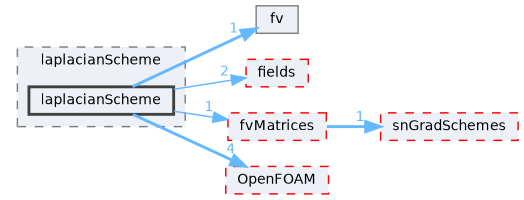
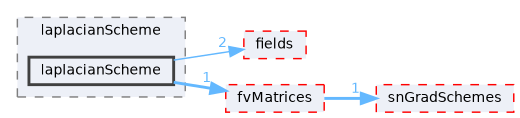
(277, 20) -> none
(195, 114) -> (194, 86)
(277, 180) -> none
